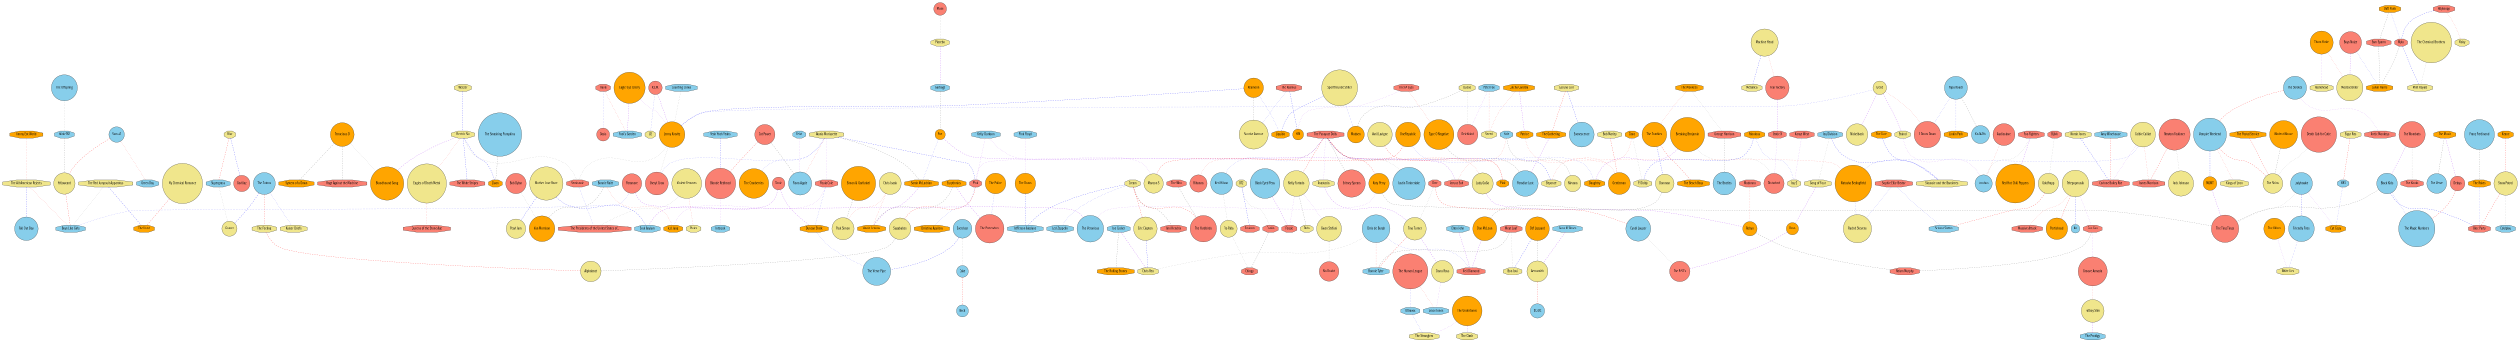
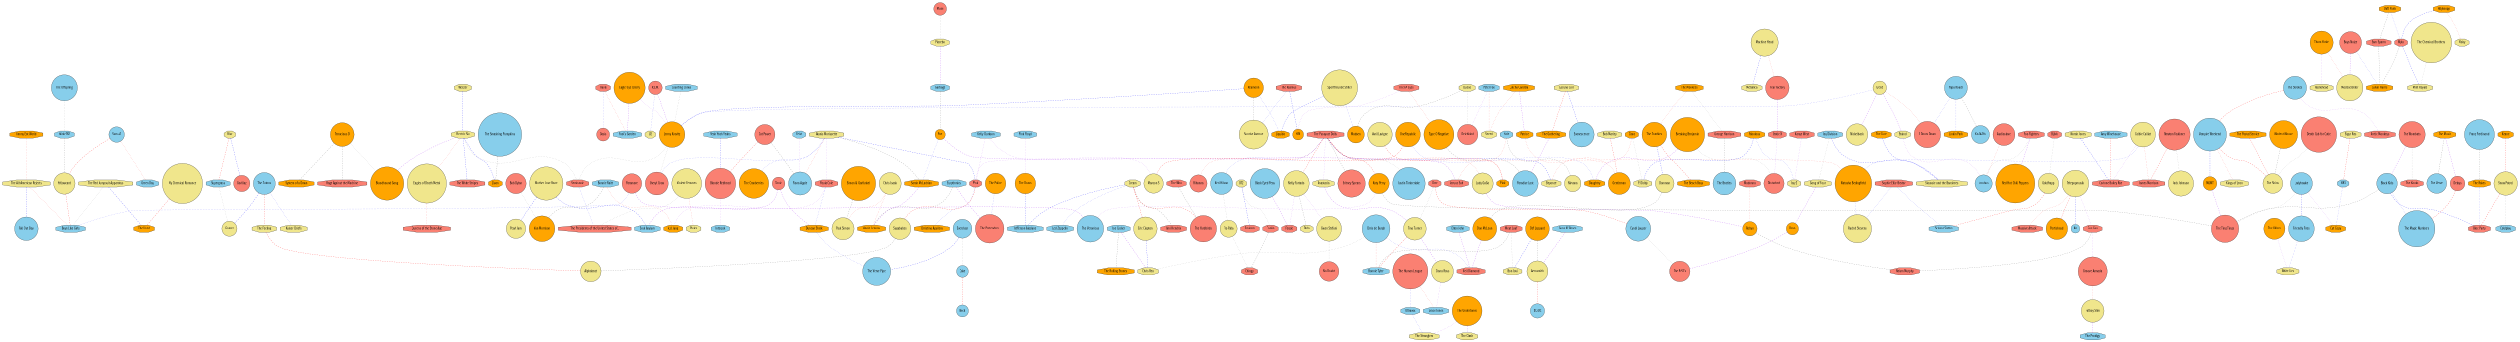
(2444, 9) -> (2444, 9)
(954, 183) -> (954, 183)
